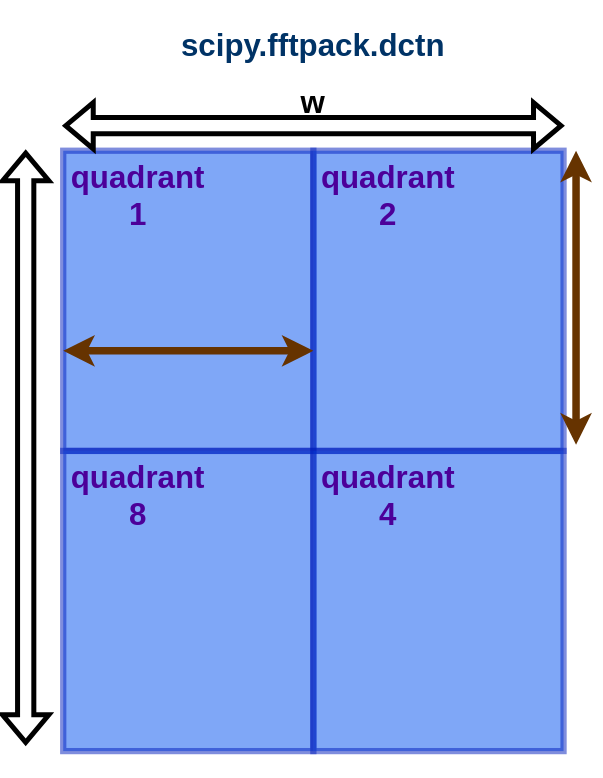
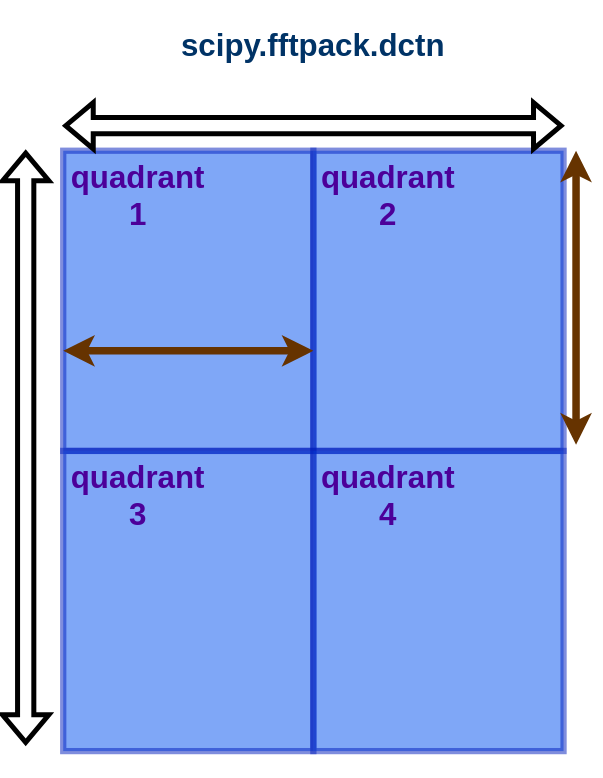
(313, 101) -> none
(138, 494) -> (138, 494)
